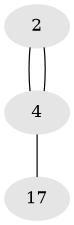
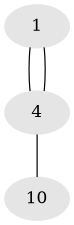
(37, 26) -> (37, 26)
(37, 199) -> (37, 199)
